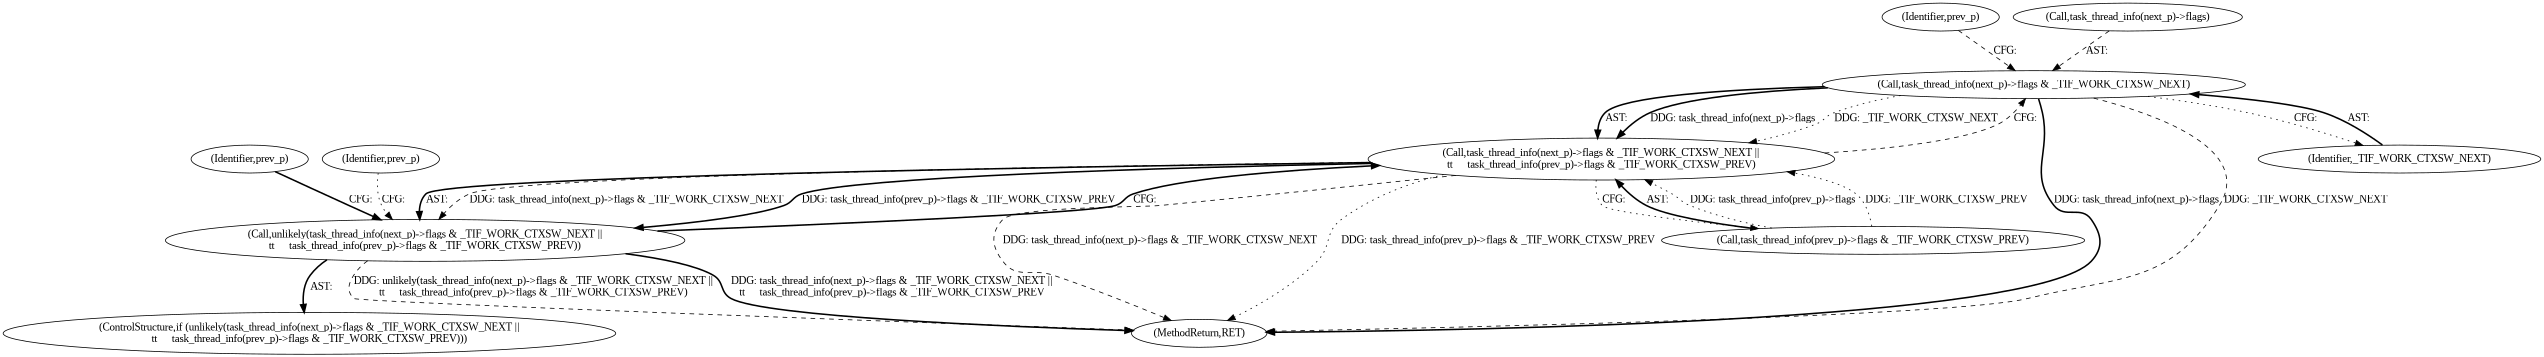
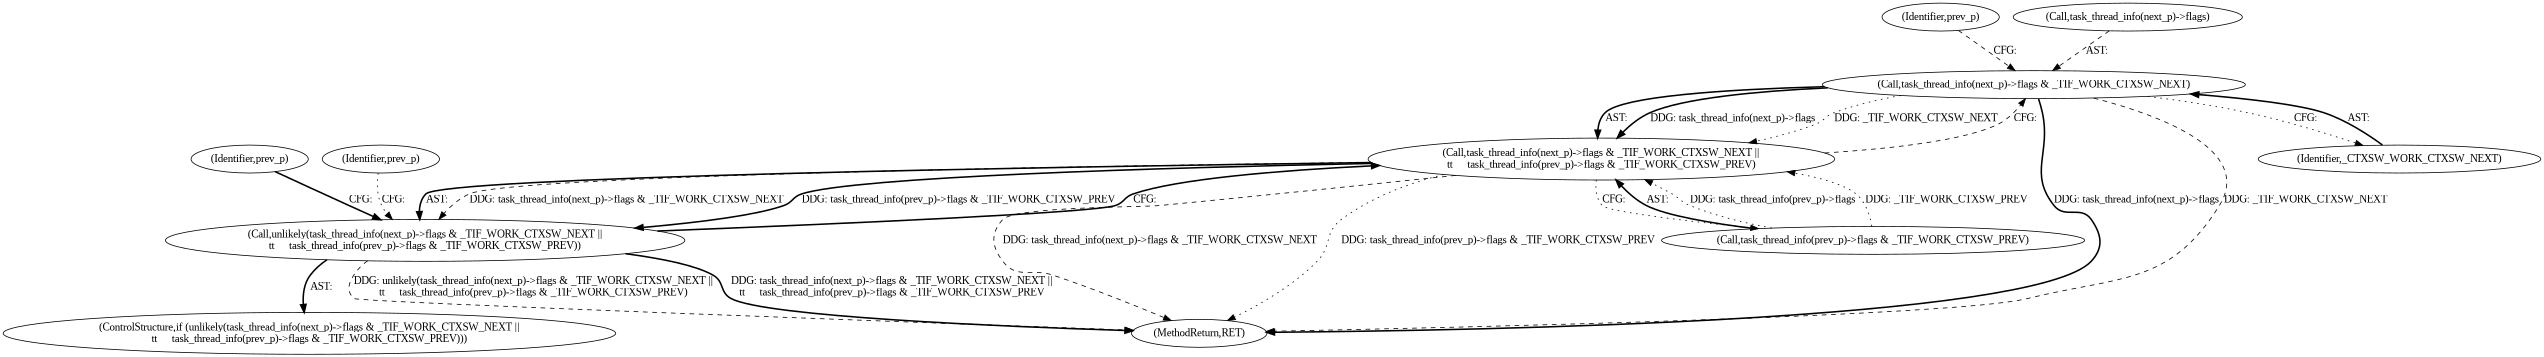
(2400, 159) -> (2400, 159)
